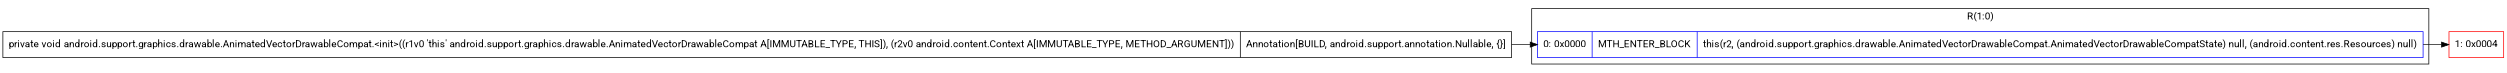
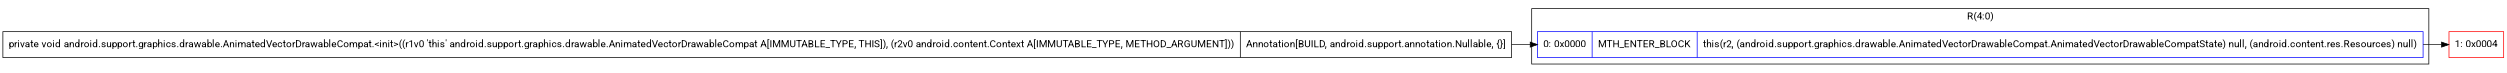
(1980, 17) -> (1980, 17)
